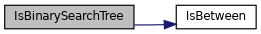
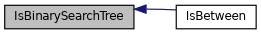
(149, 25) -> (161, 9)
